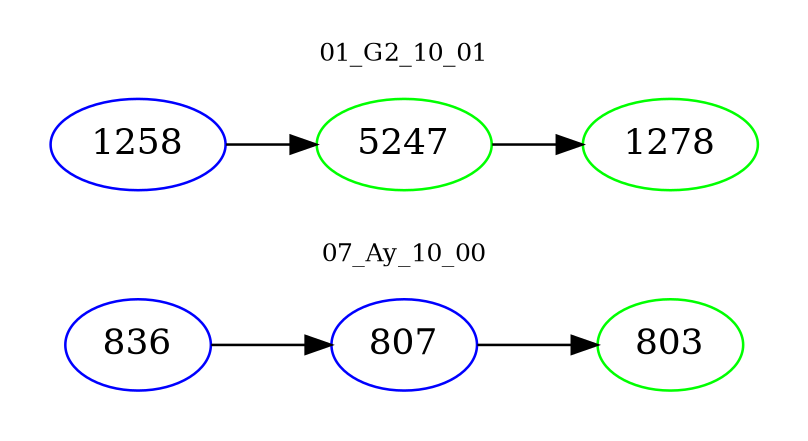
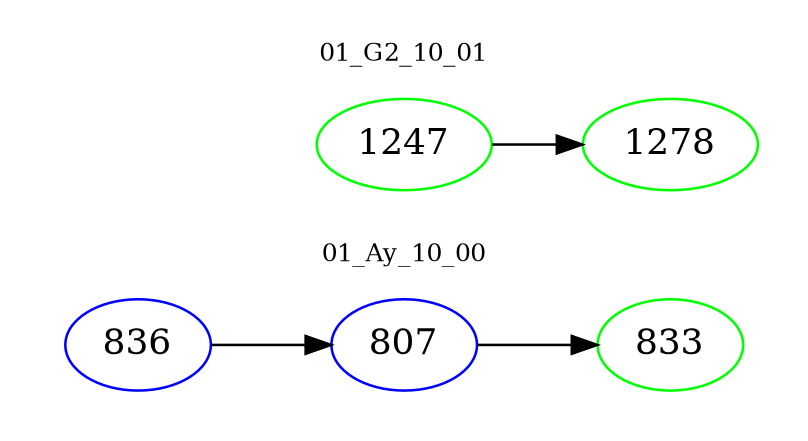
(138, 145) -> none
(404, 145) -> (404, 145)
(404, 255) -> (404, 255)
(670, 345) -> (670, 345)
